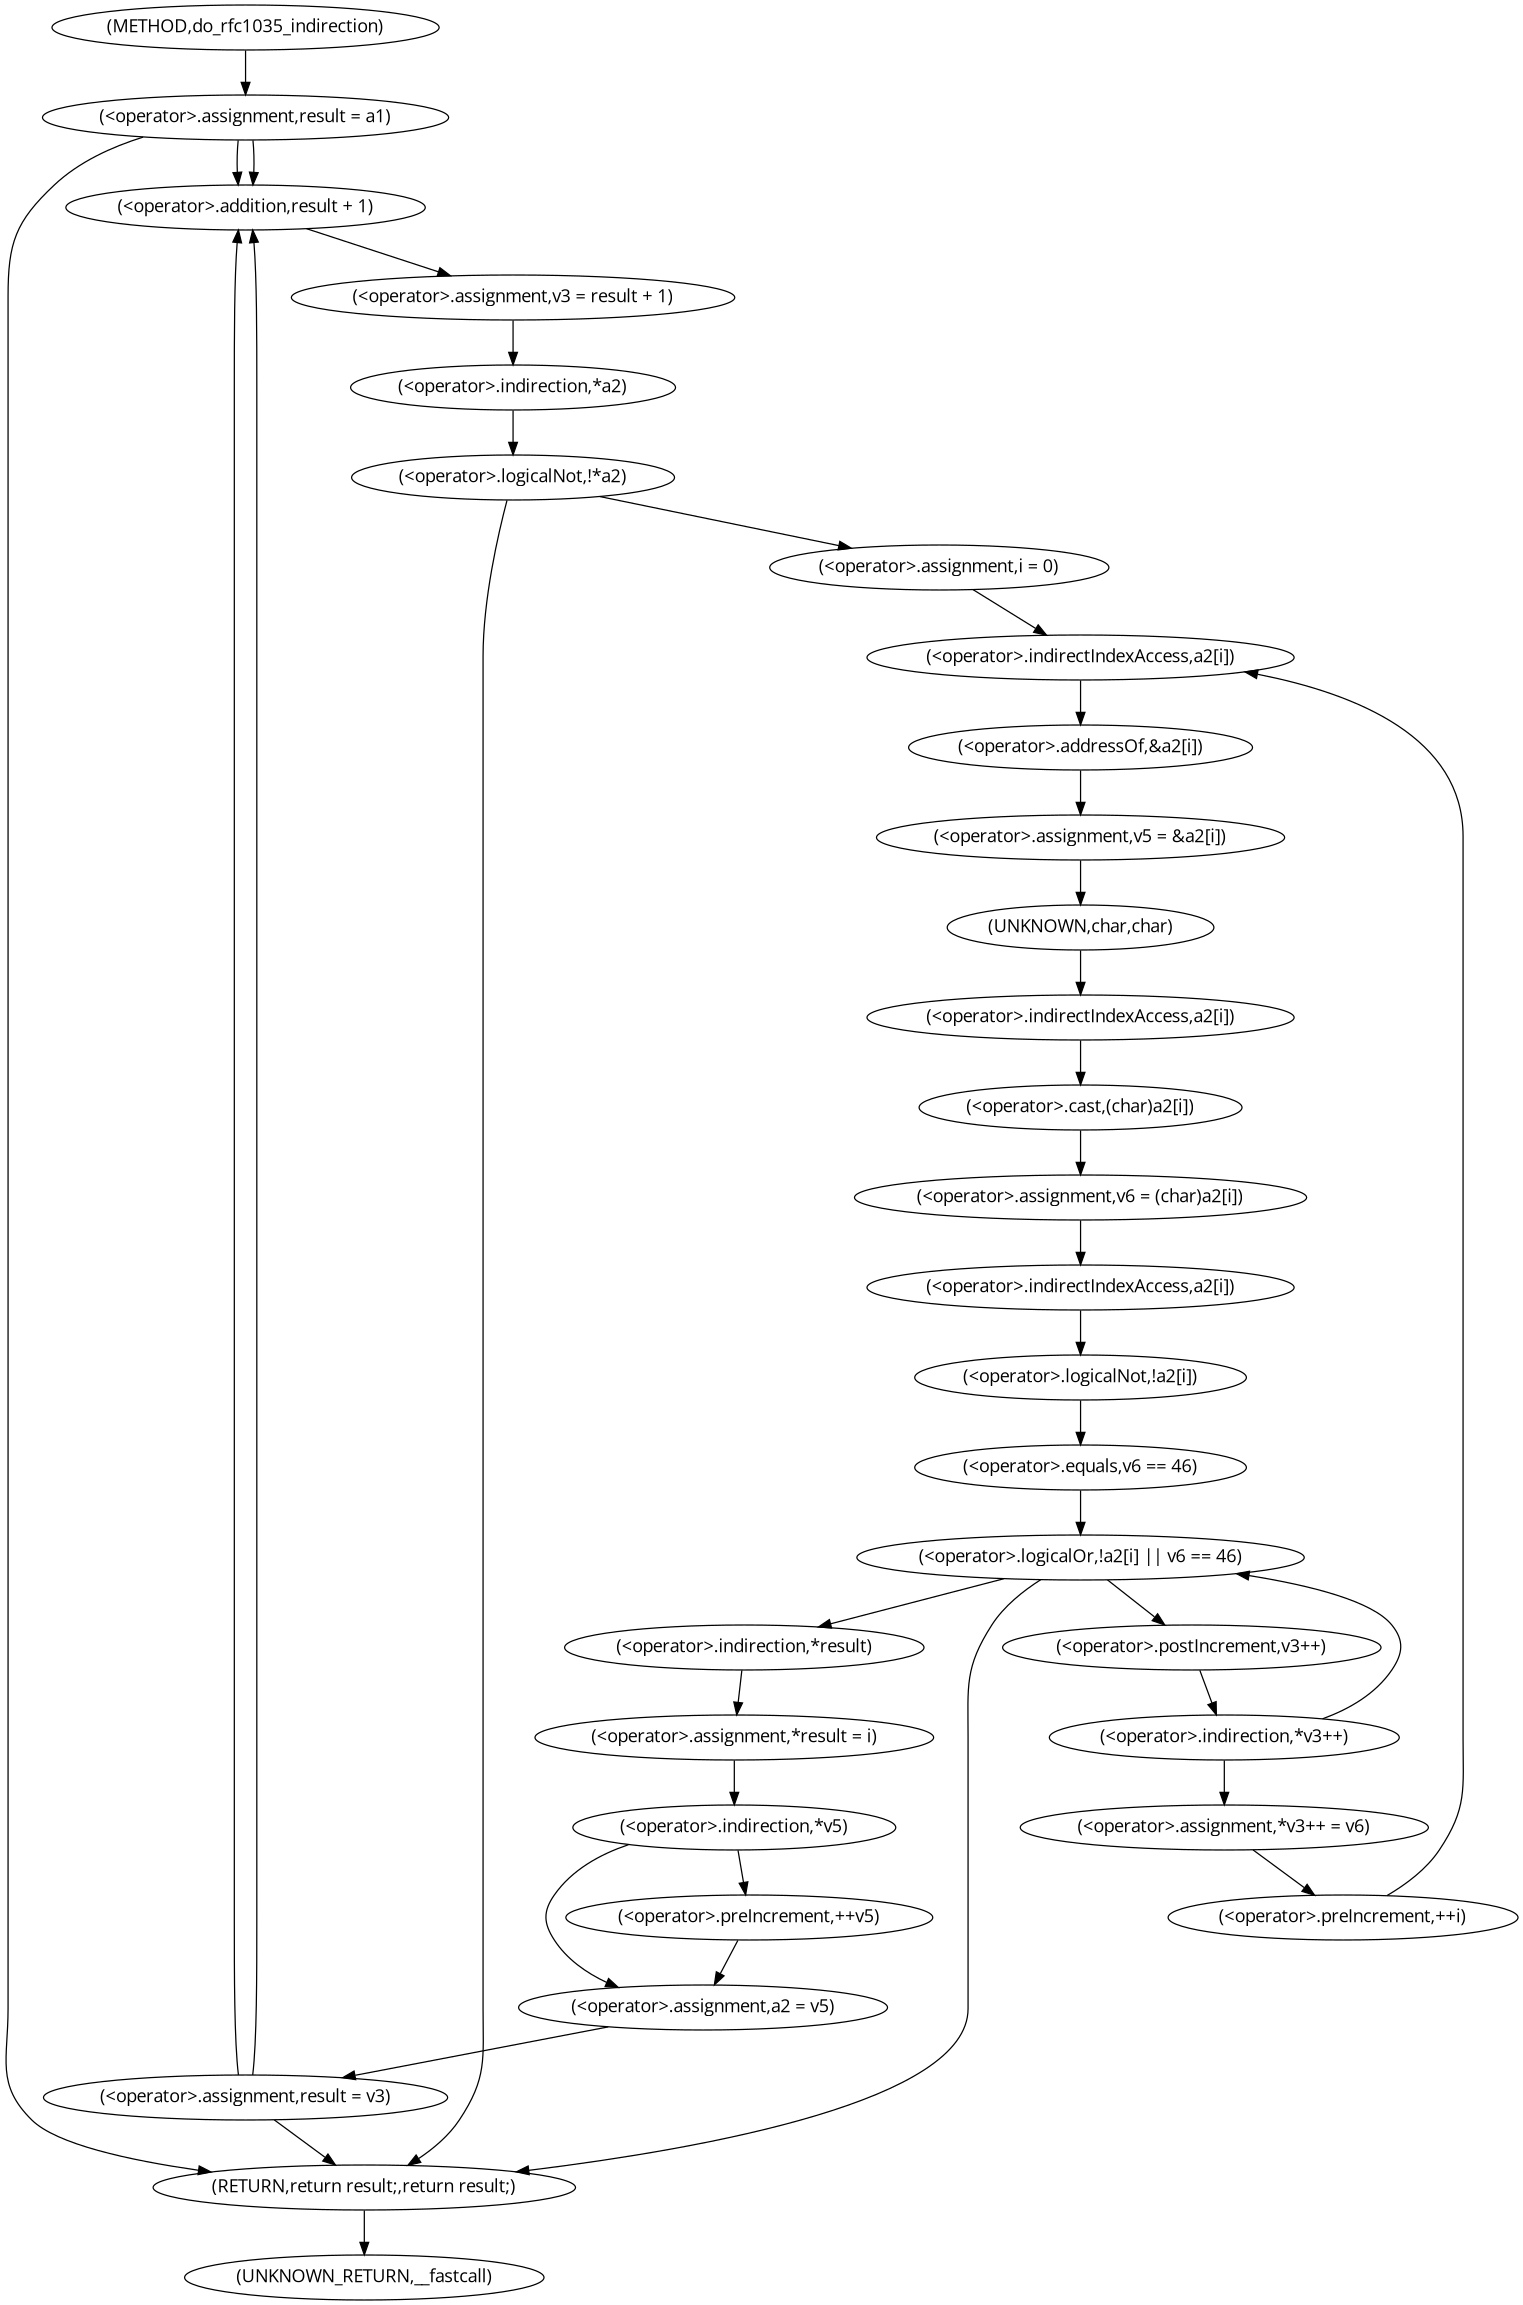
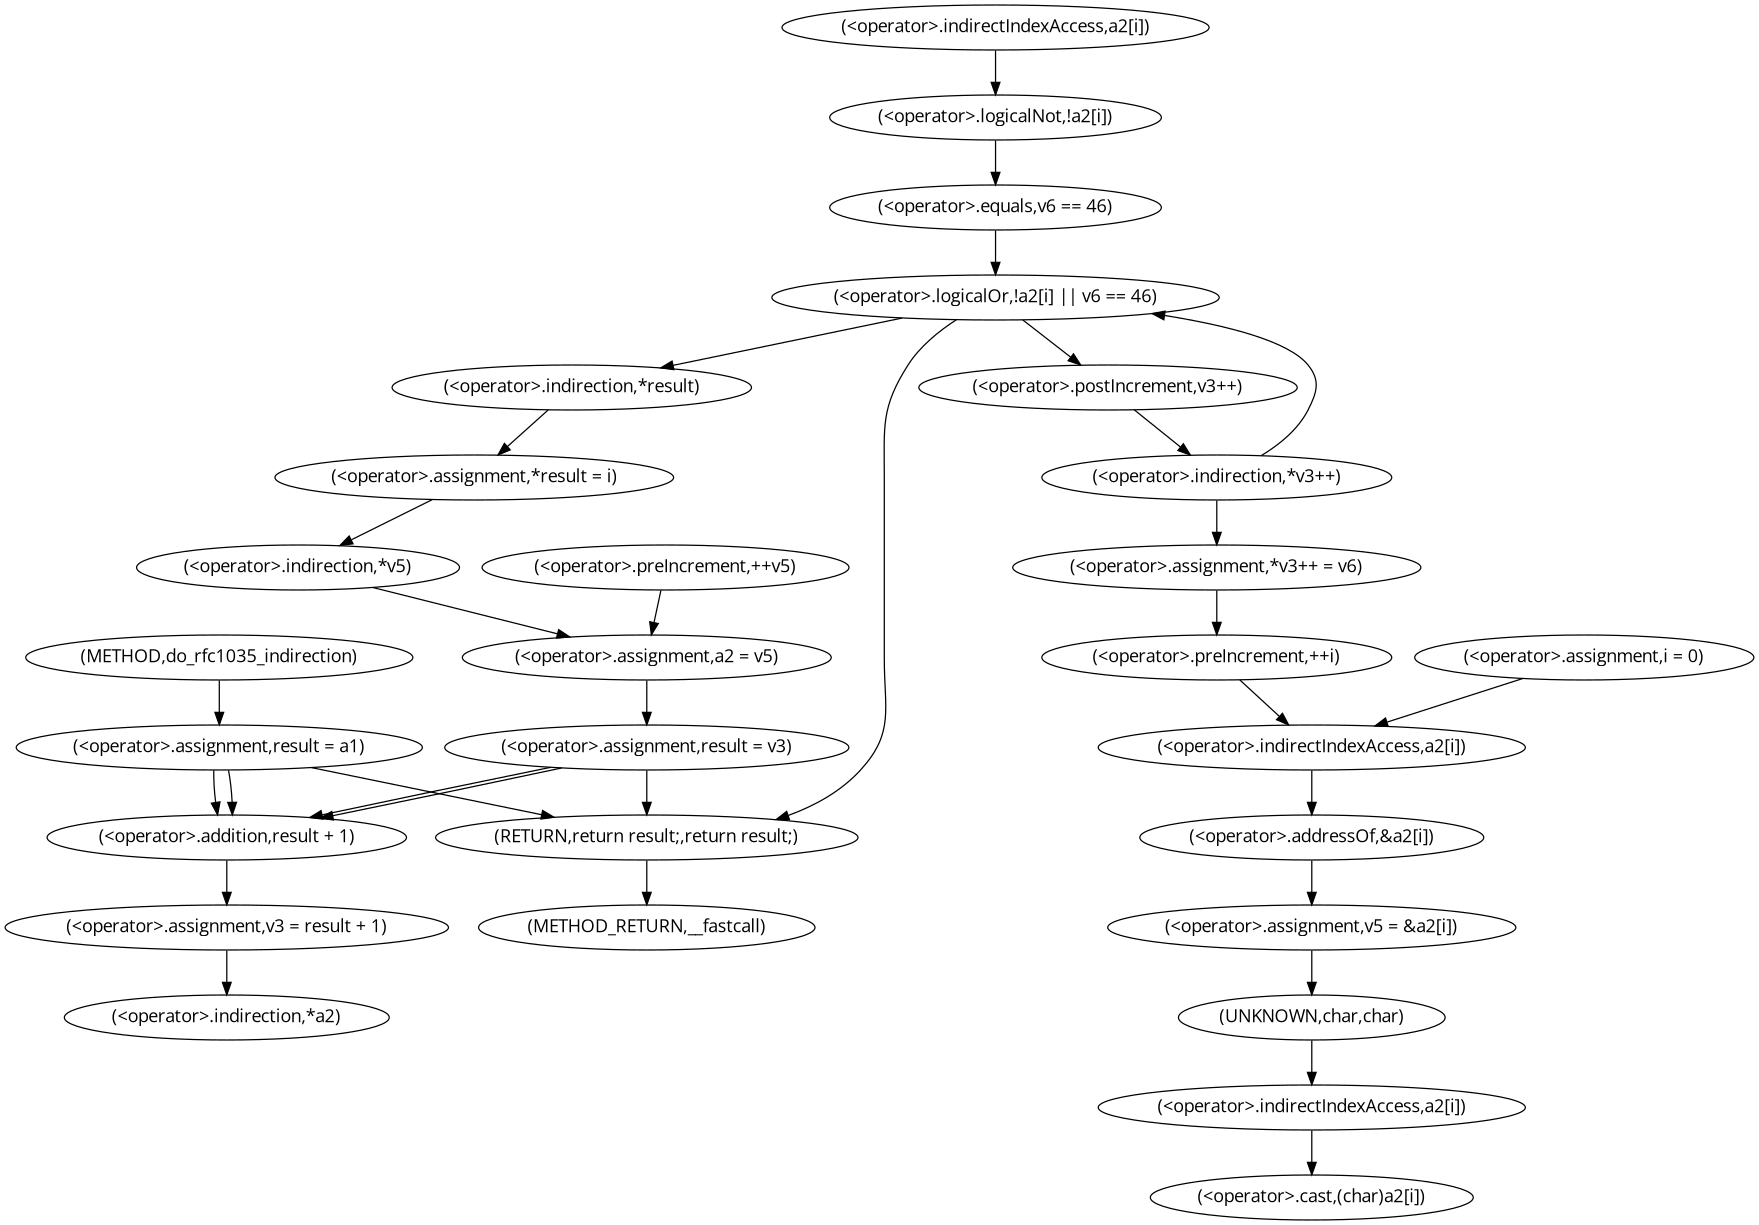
(513, 478) -> none
(1081, 1198) -> none
(741, 1866) -> none
(364, 2278) -> (647, 928)
